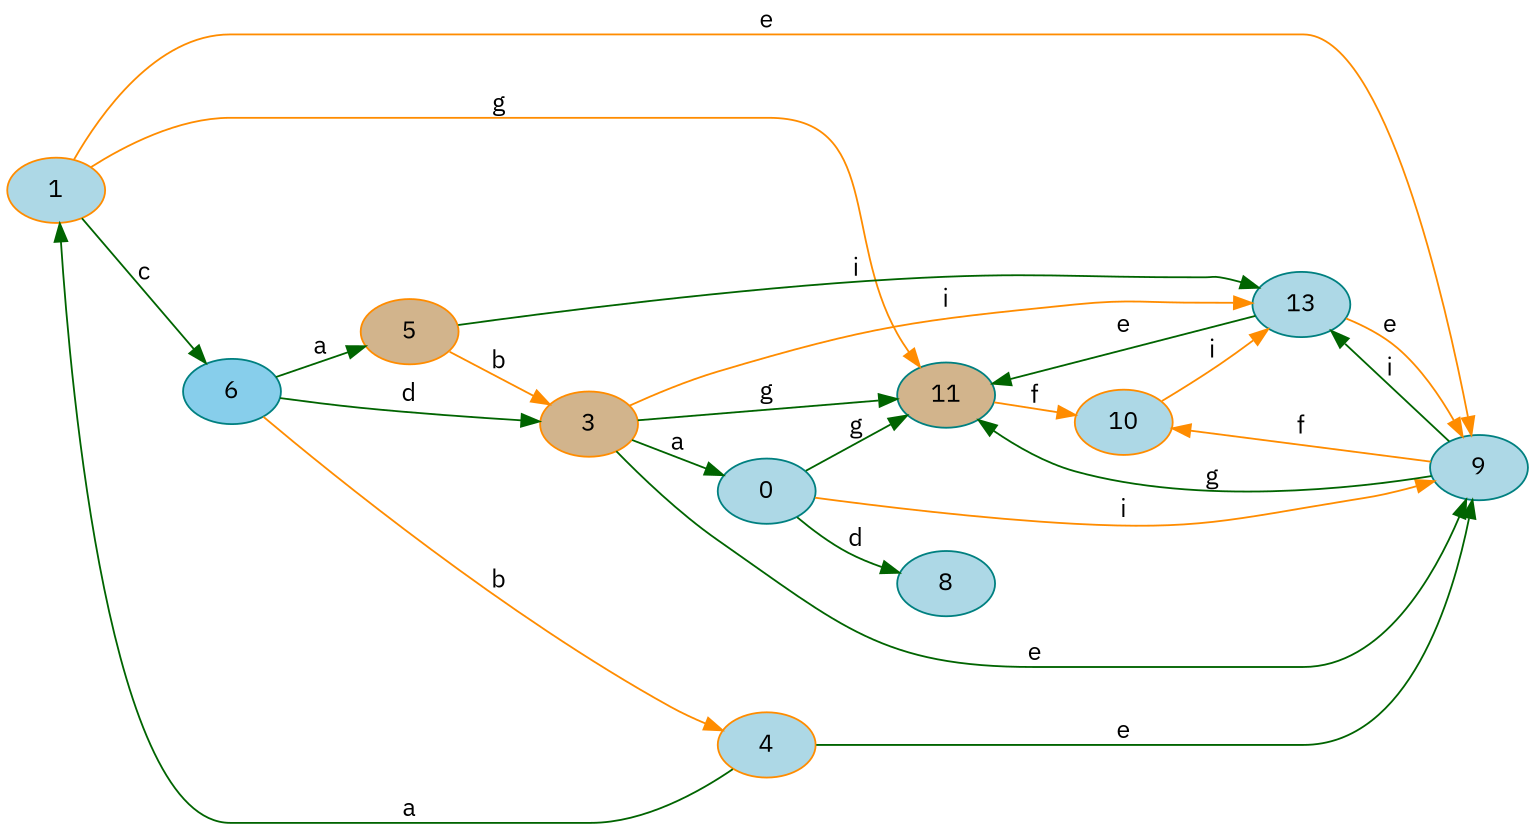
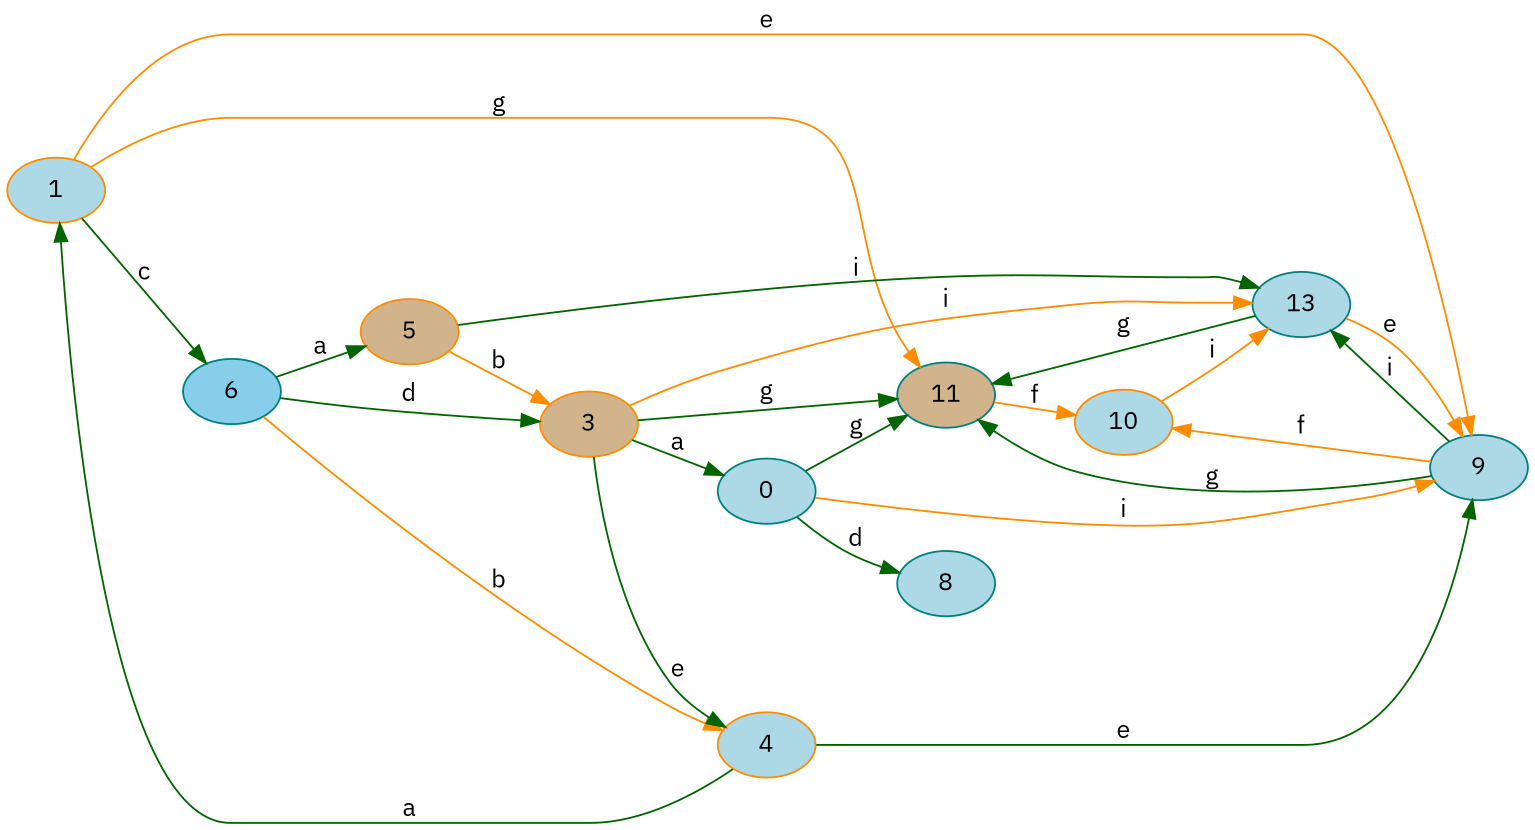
(1124, 325) -> (1124, 325)
(1041, 667) -> (627, 600)
